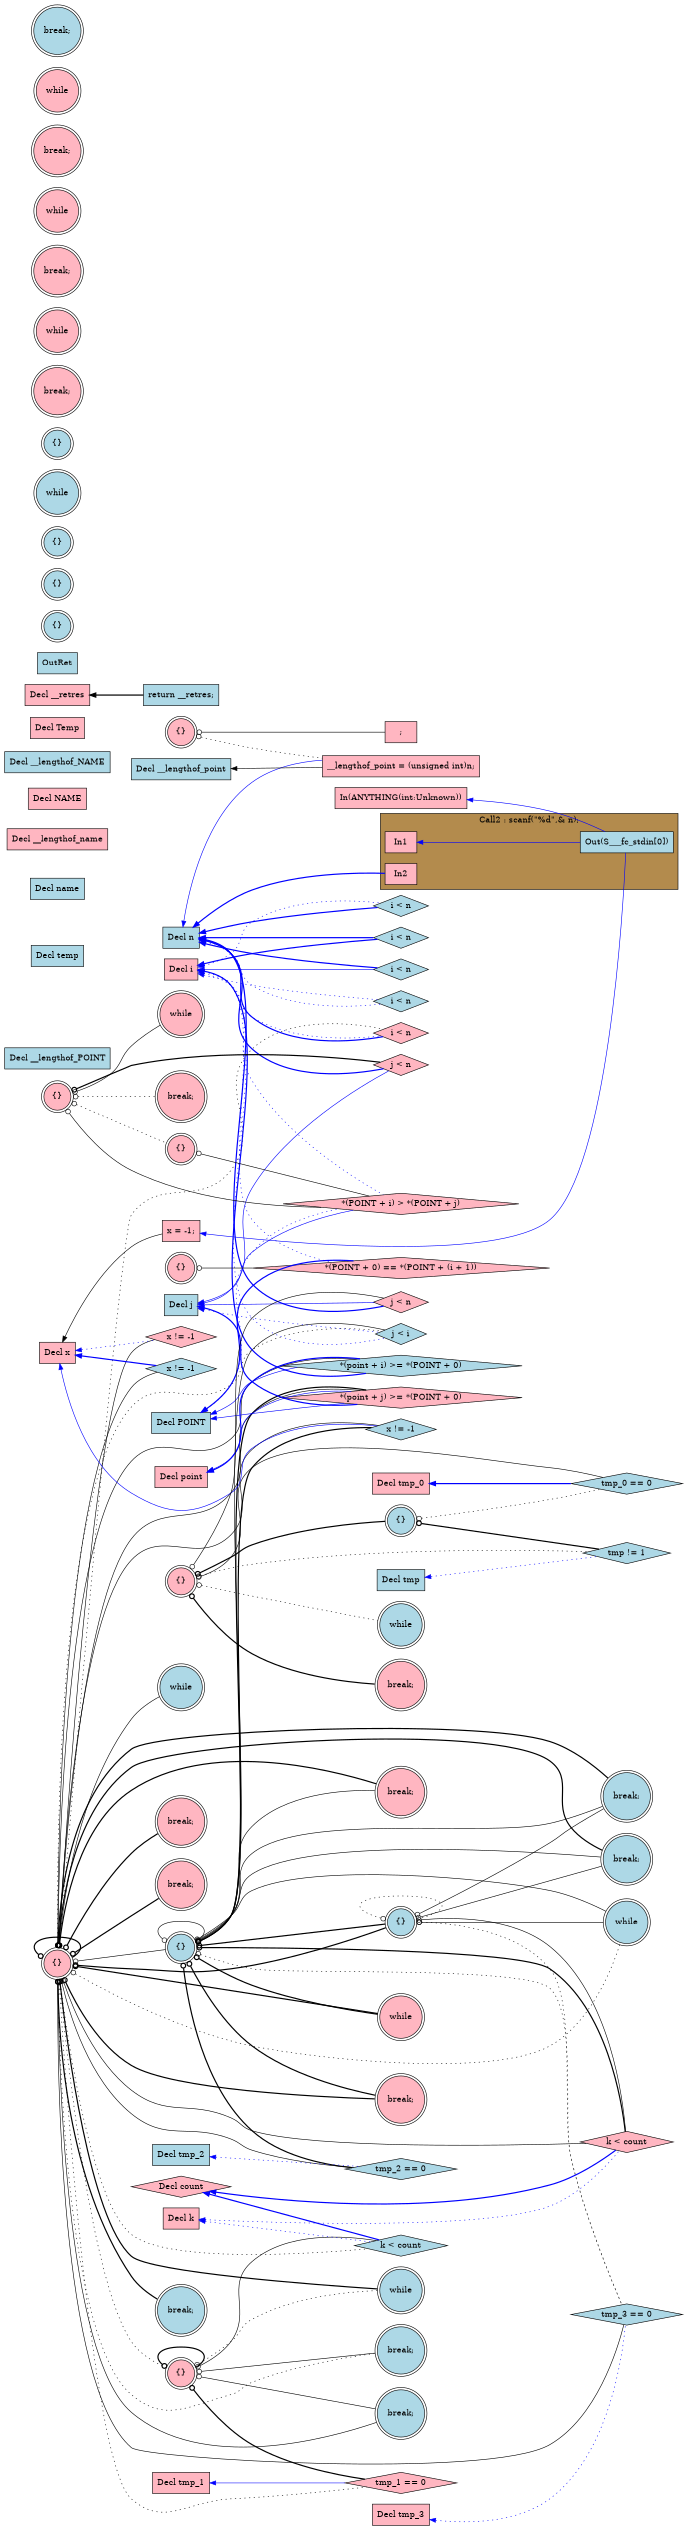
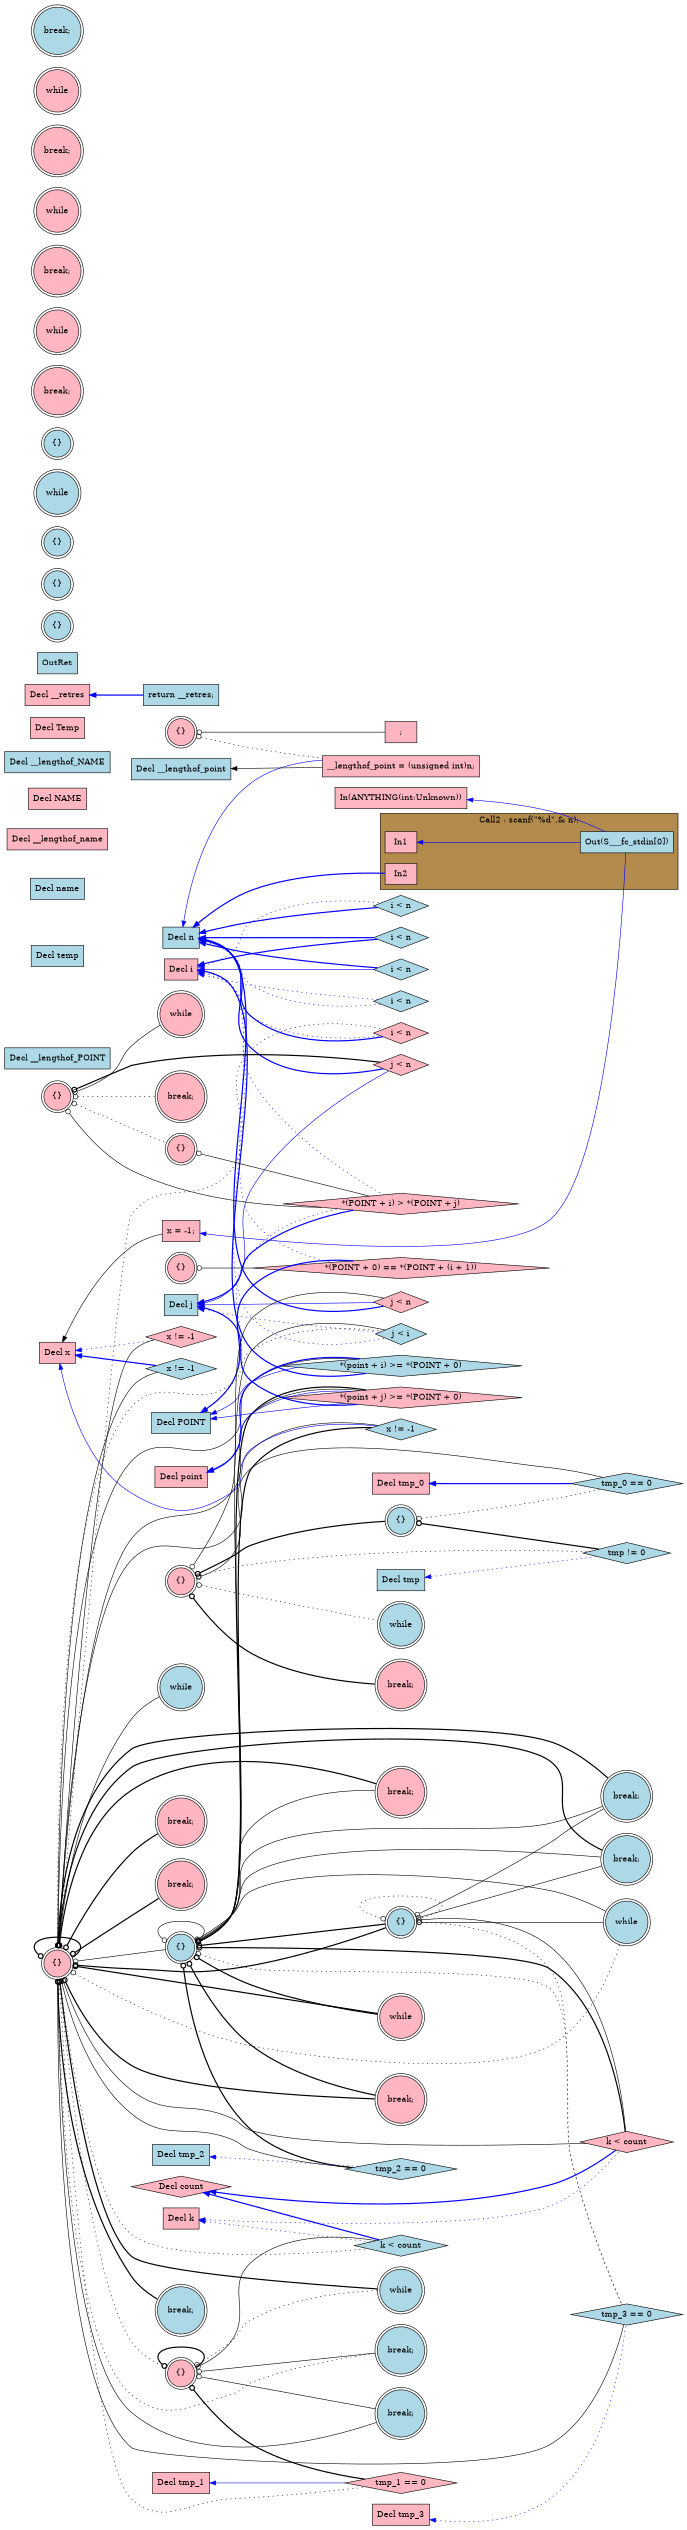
(120, 695) -> (120, 695)
(279, 1235) -> (279, 1235)
(627, 1553) -> (627, 1553)
